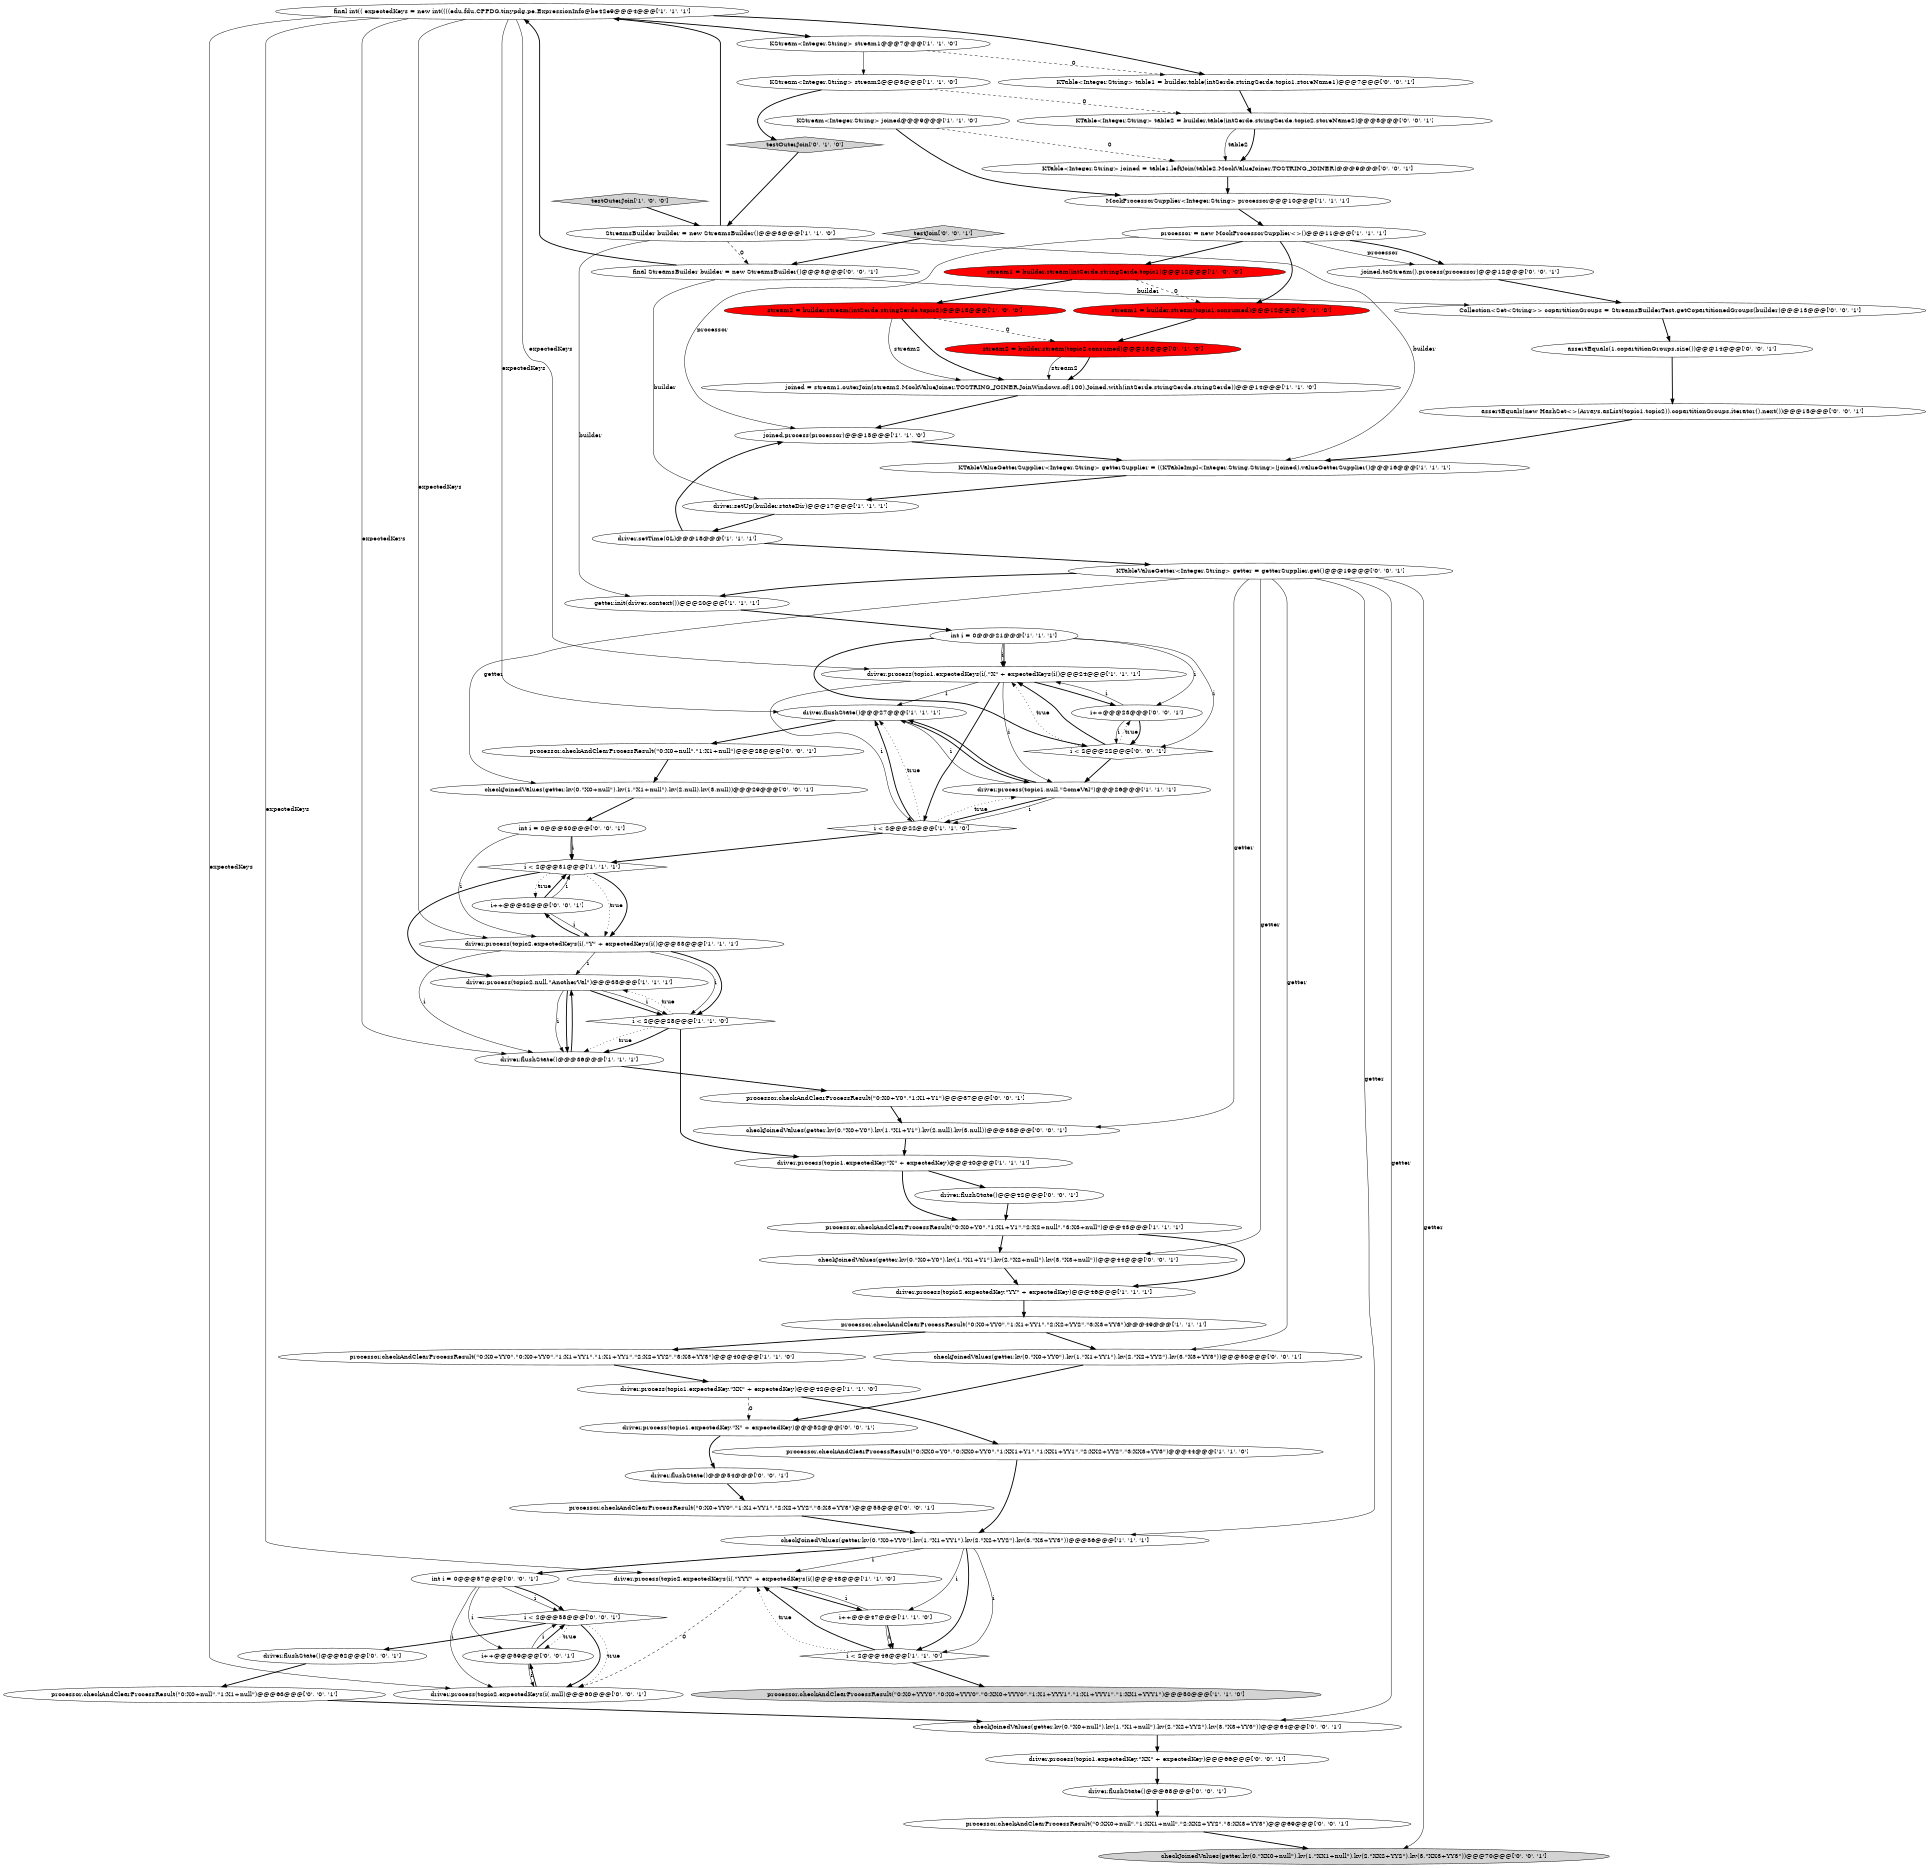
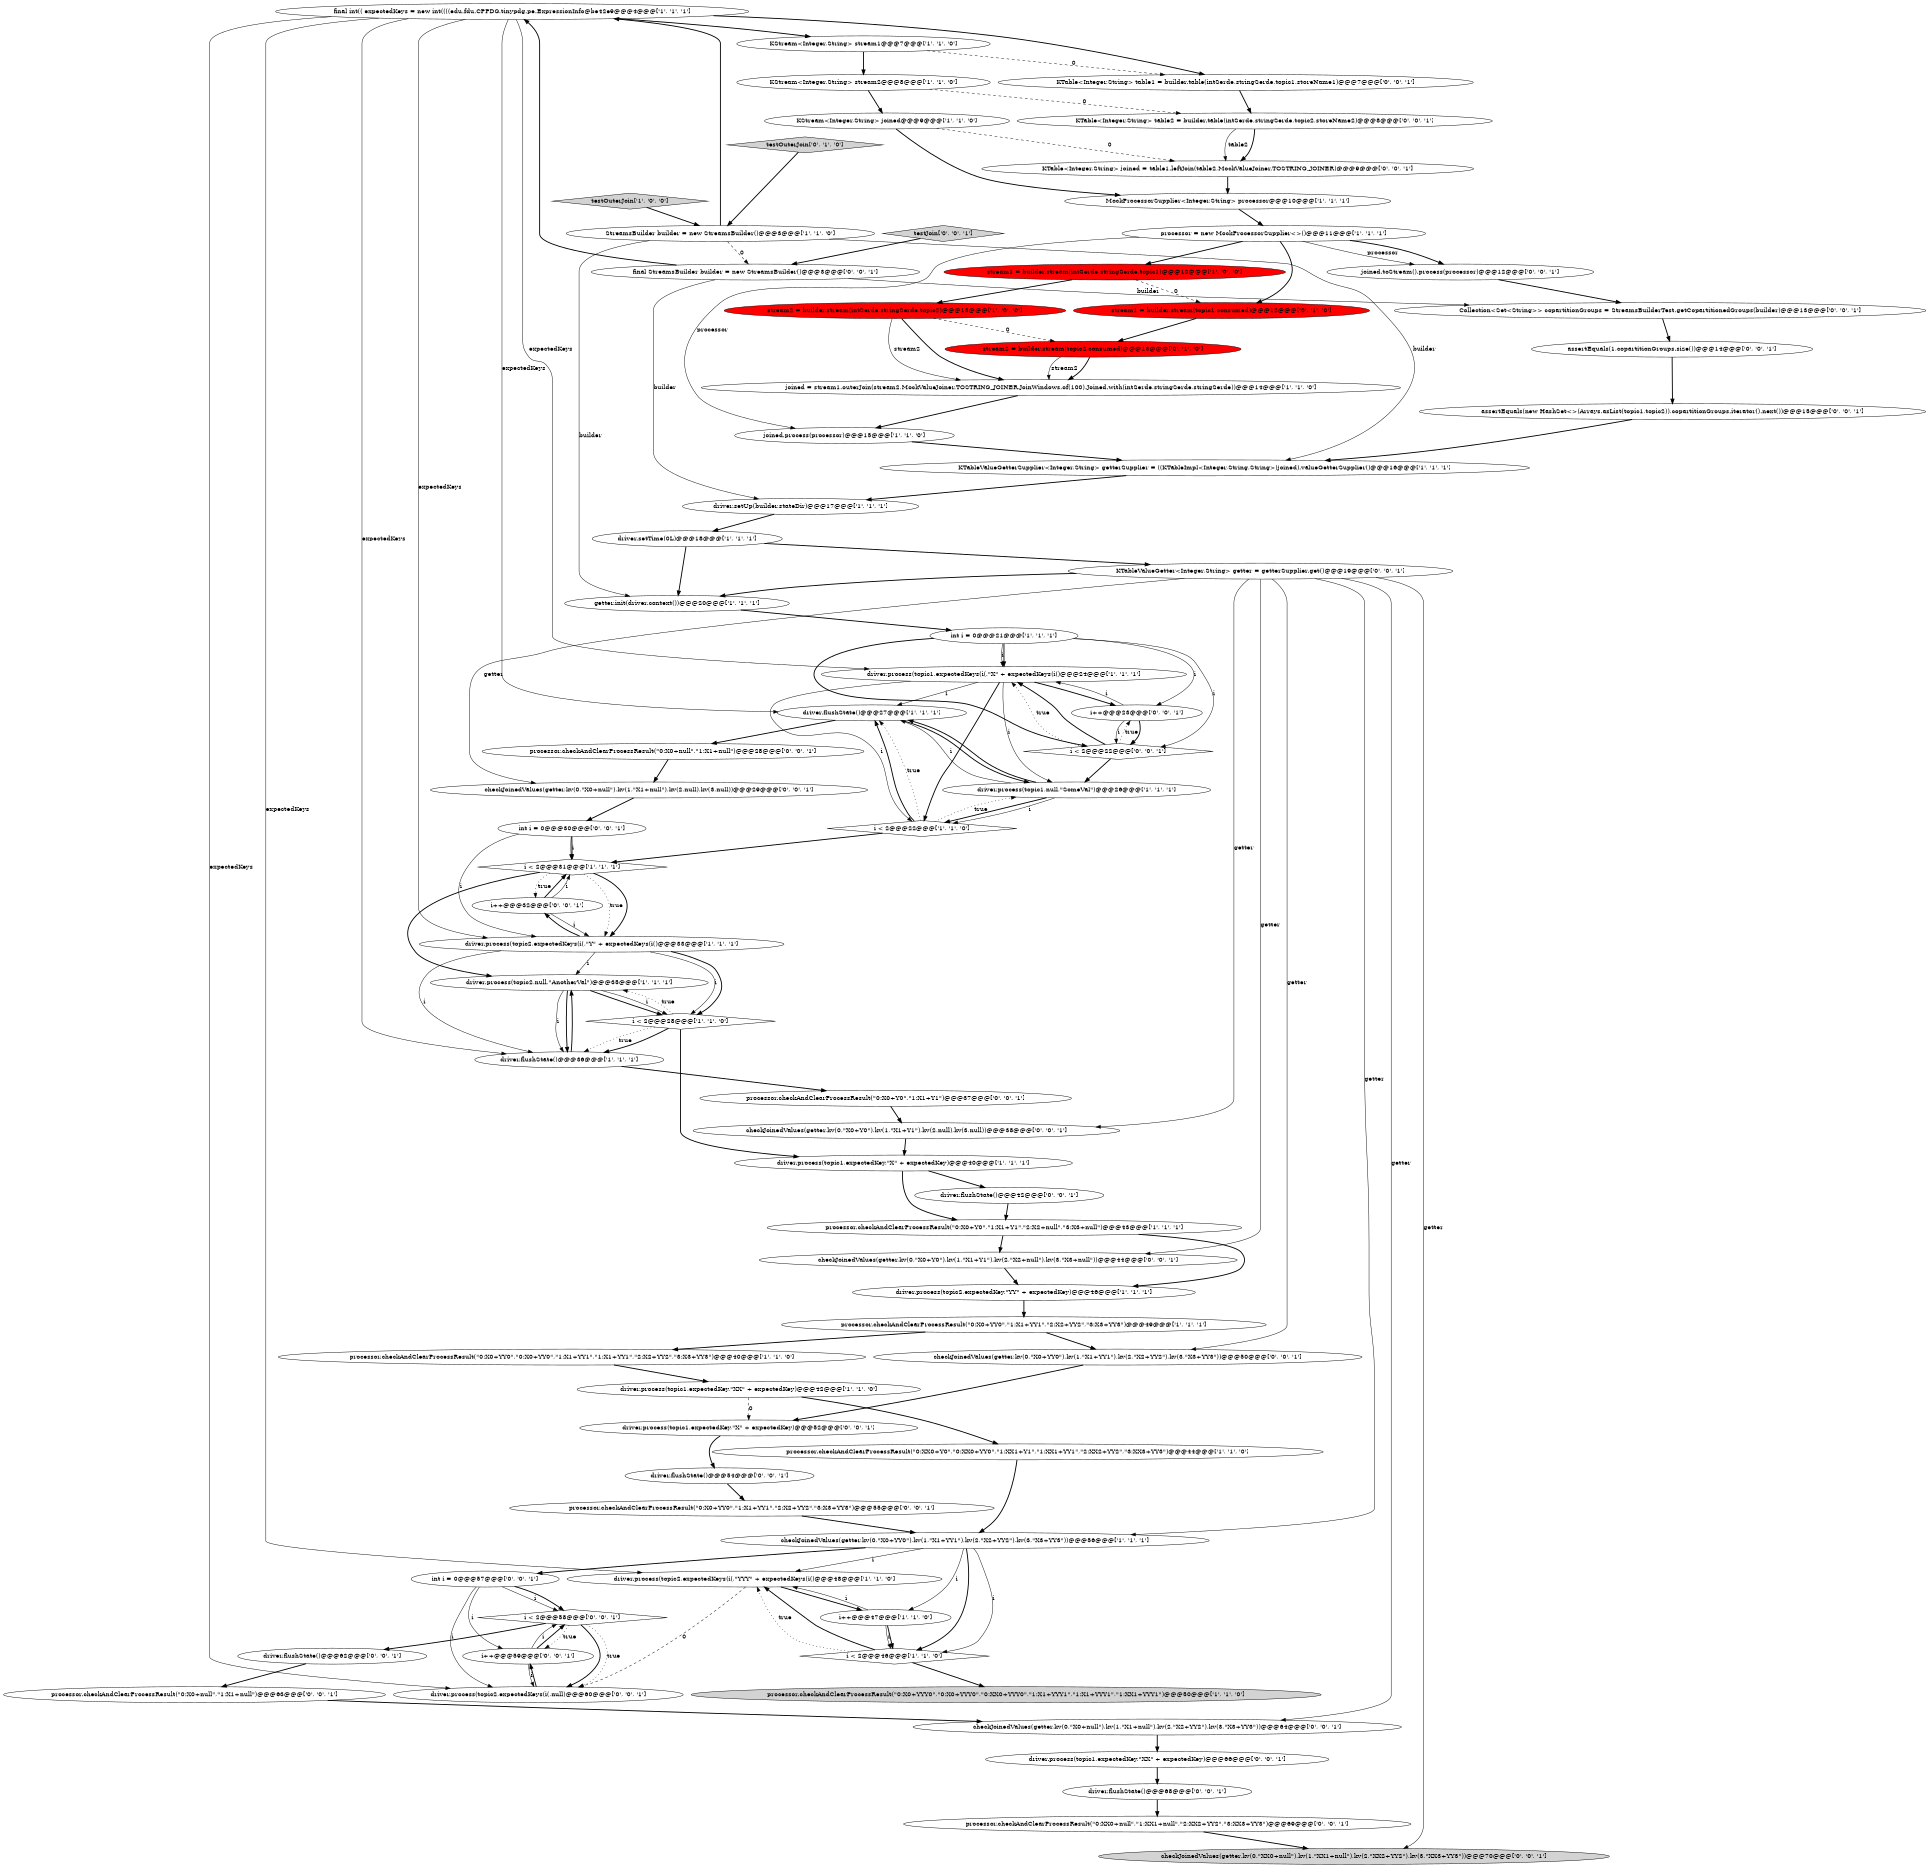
(864, 61) -> (864, 61)
(775, 104) -> (874, 100)
(708, 470) -> (682, 569)
